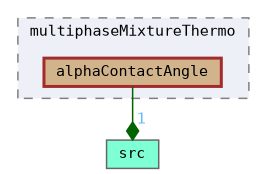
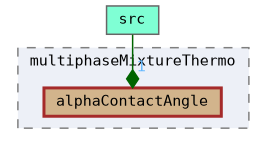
(133, 108) -> (133, 57)
